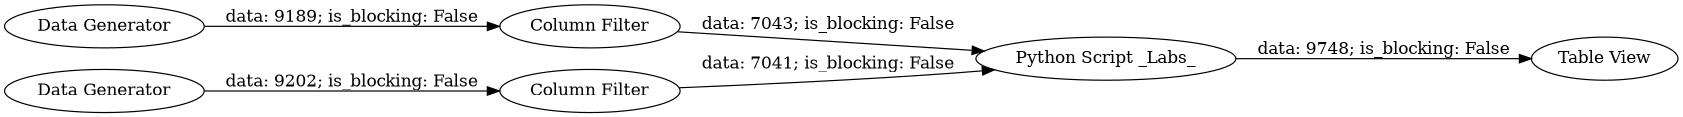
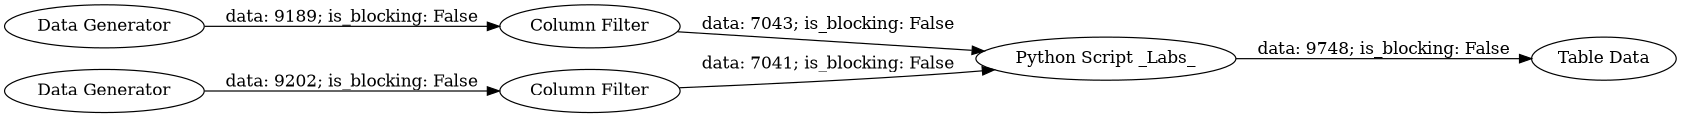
(1605, 59) -> (1604, 59)
